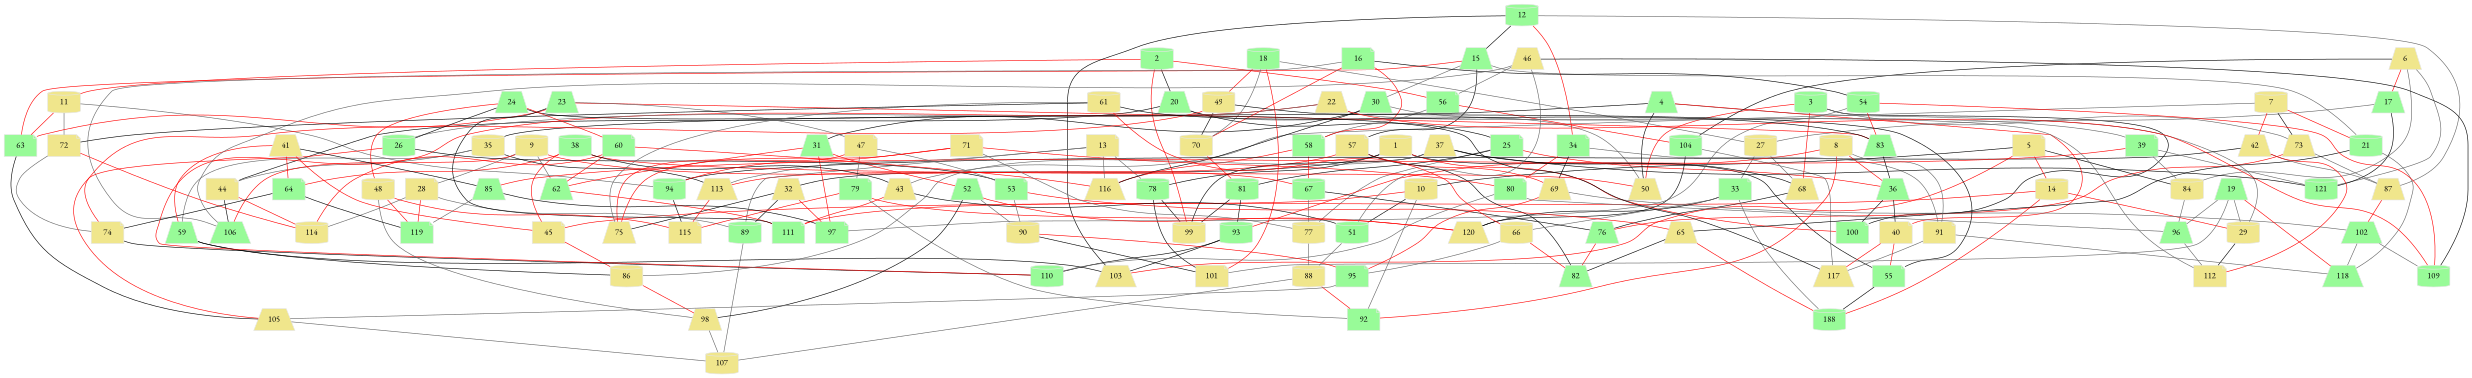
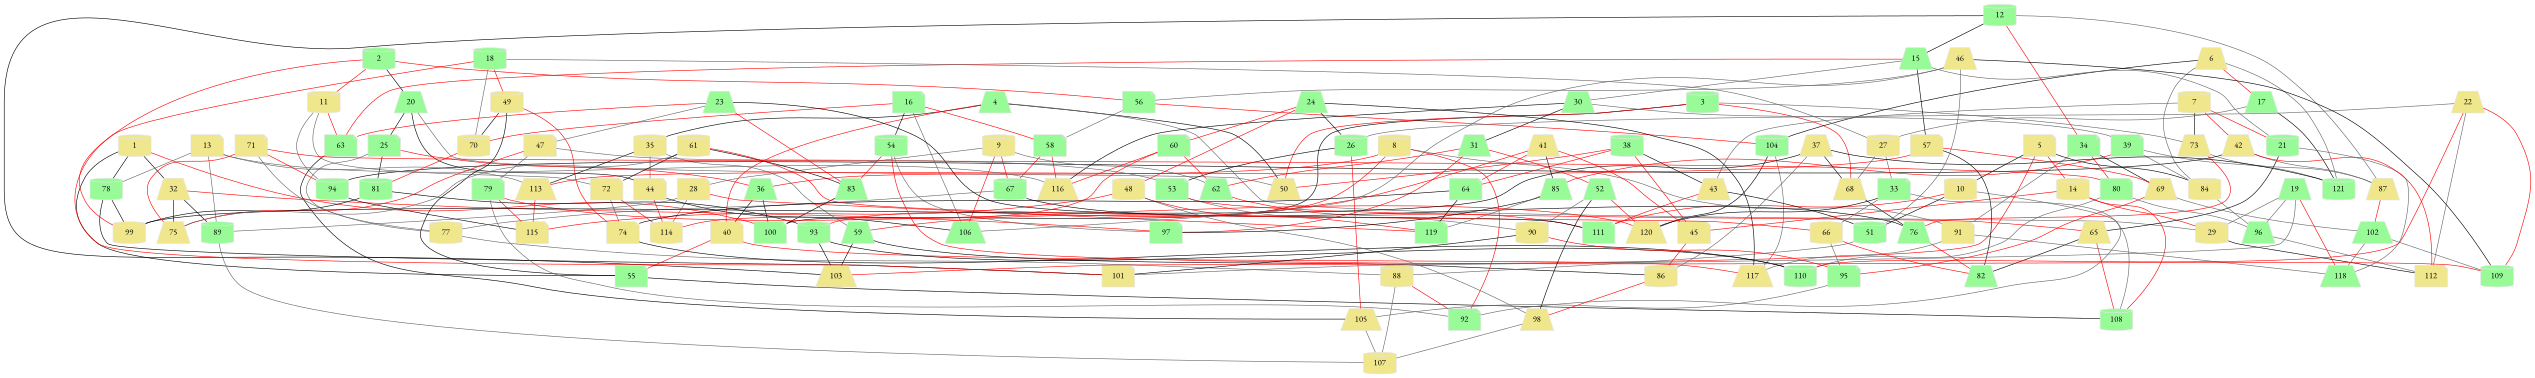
(1887, 167) -> (811, 211)
(1829, 320) -> (2116, 320)
